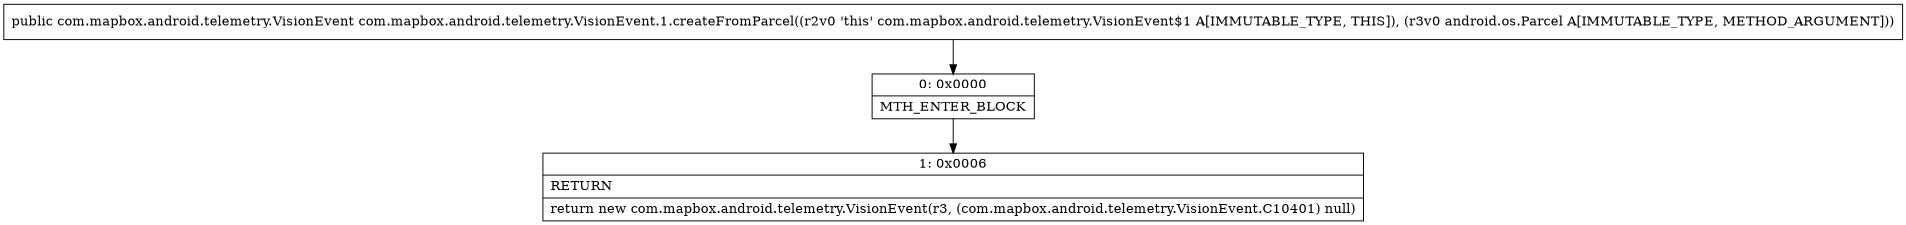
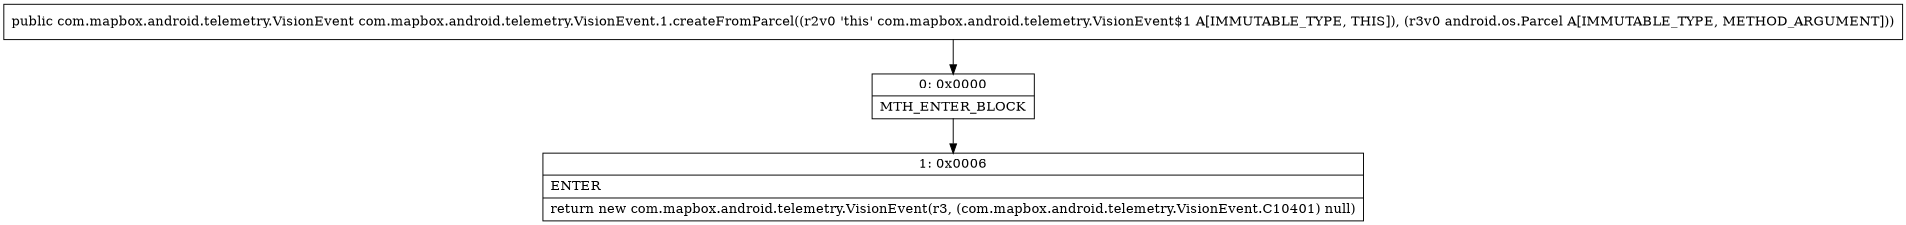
(582, 186) -> (576, 186)
